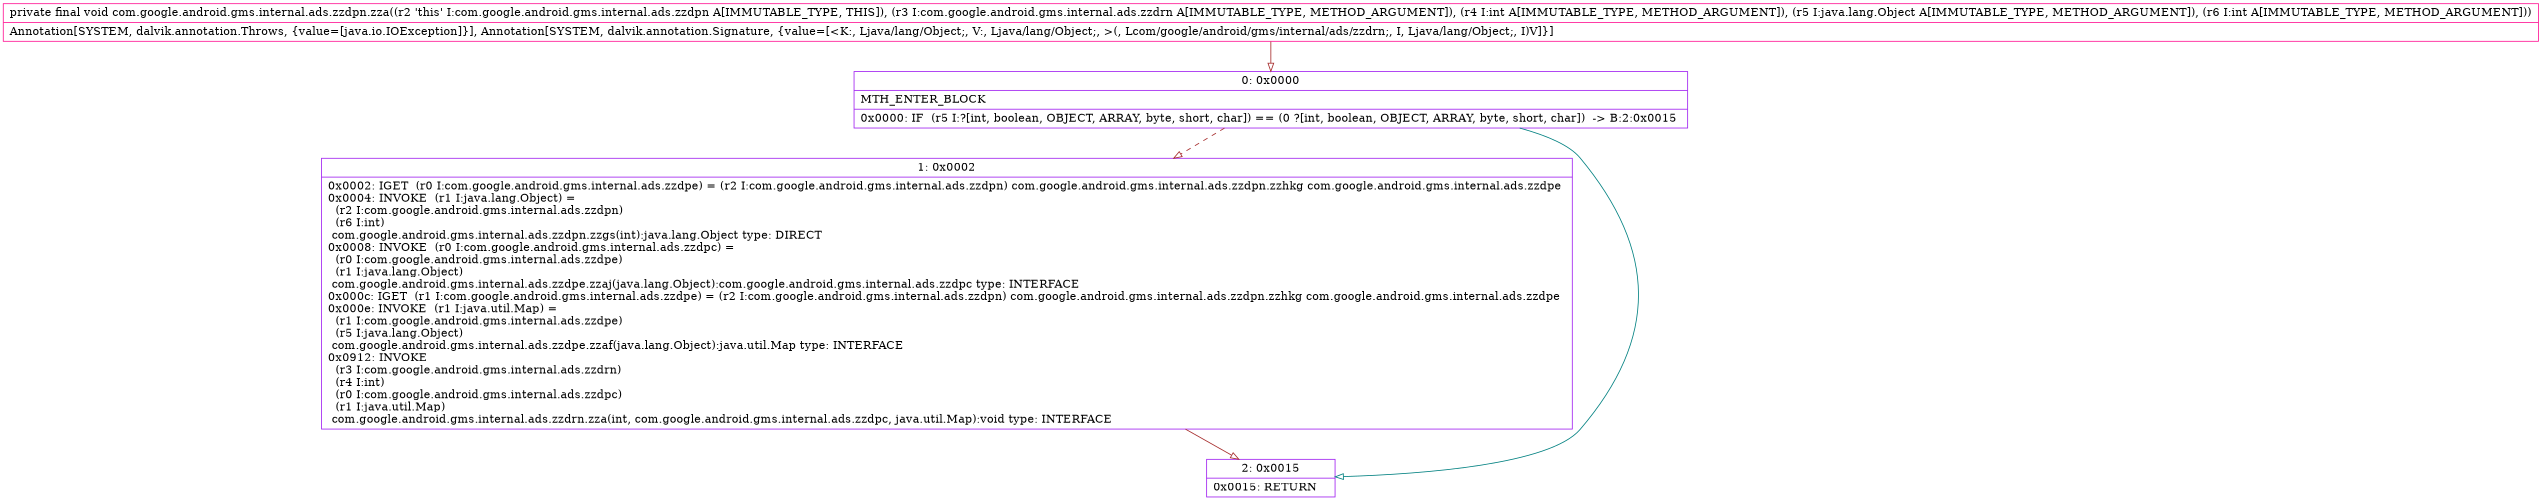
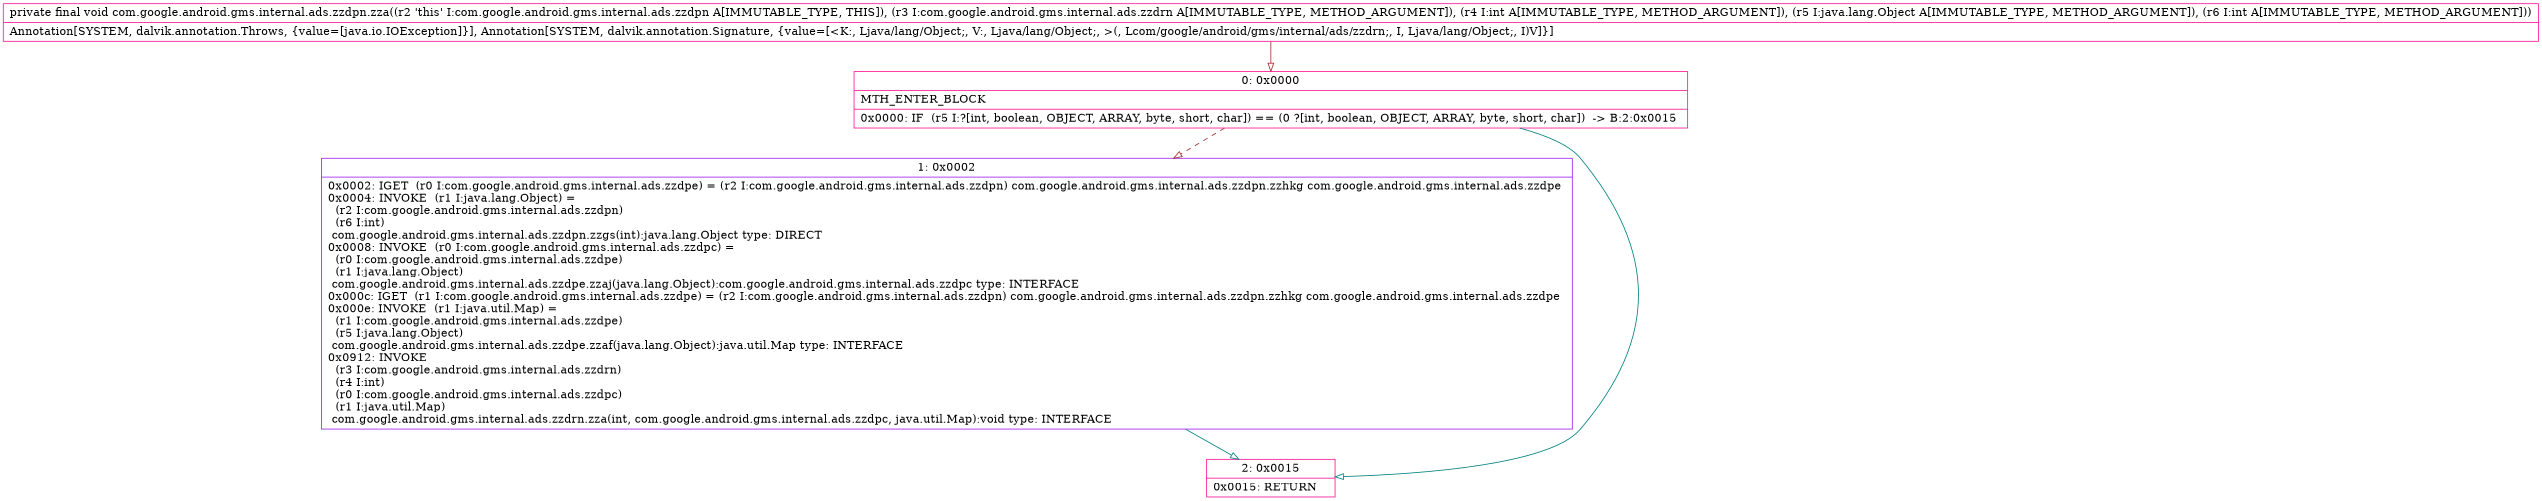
(1271, 100) -> (1271, 100)
(1208, 442) -> (1208, 442)
(1271, 478) -> (1271, 478)
